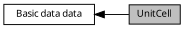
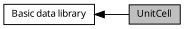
(49, 14) -> (49, 14)
